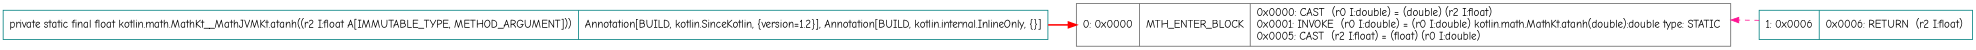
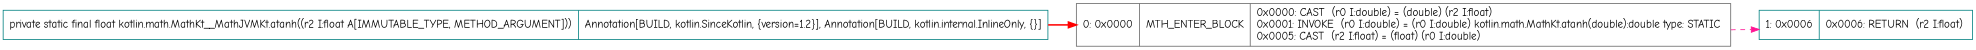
(1749, 20) -> (1741, 30)
